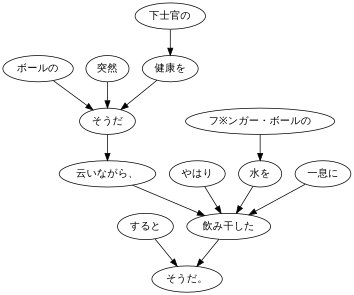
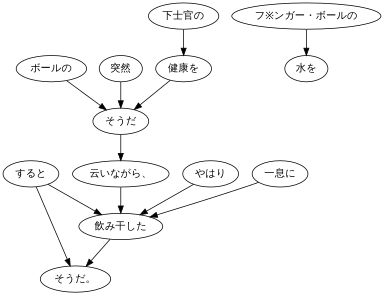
(247, 197) -> (72, 198)
